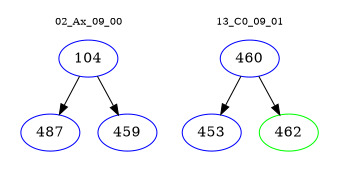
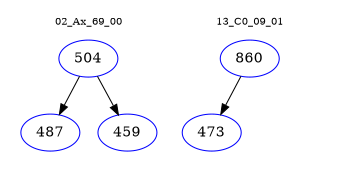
(89, 22) -> (89, 22)
(88, 59) -> (88, 59)
(250, 59) -> (250, 59)
(212, 133) -> (212, 133)
(289, 133) -> none
